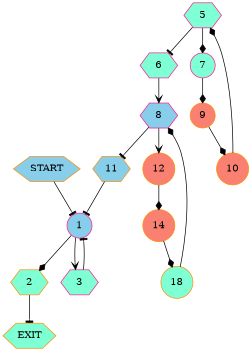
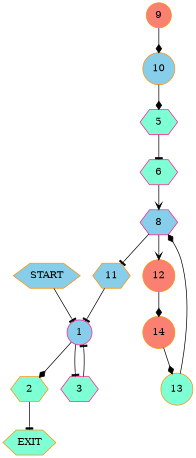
(203, 65) -> none
(233, 169) -> (159, 69)
(75, 250) -> (75, 359)
(177, 282) -> (177, 389)
